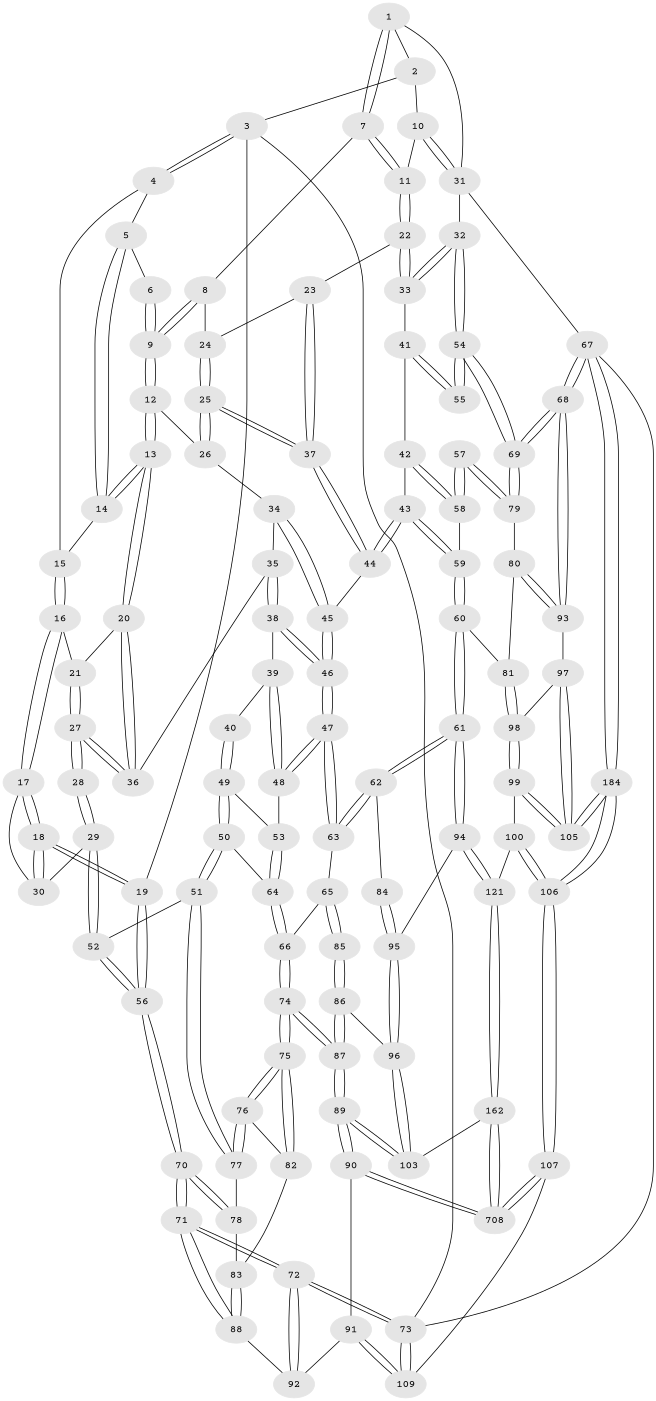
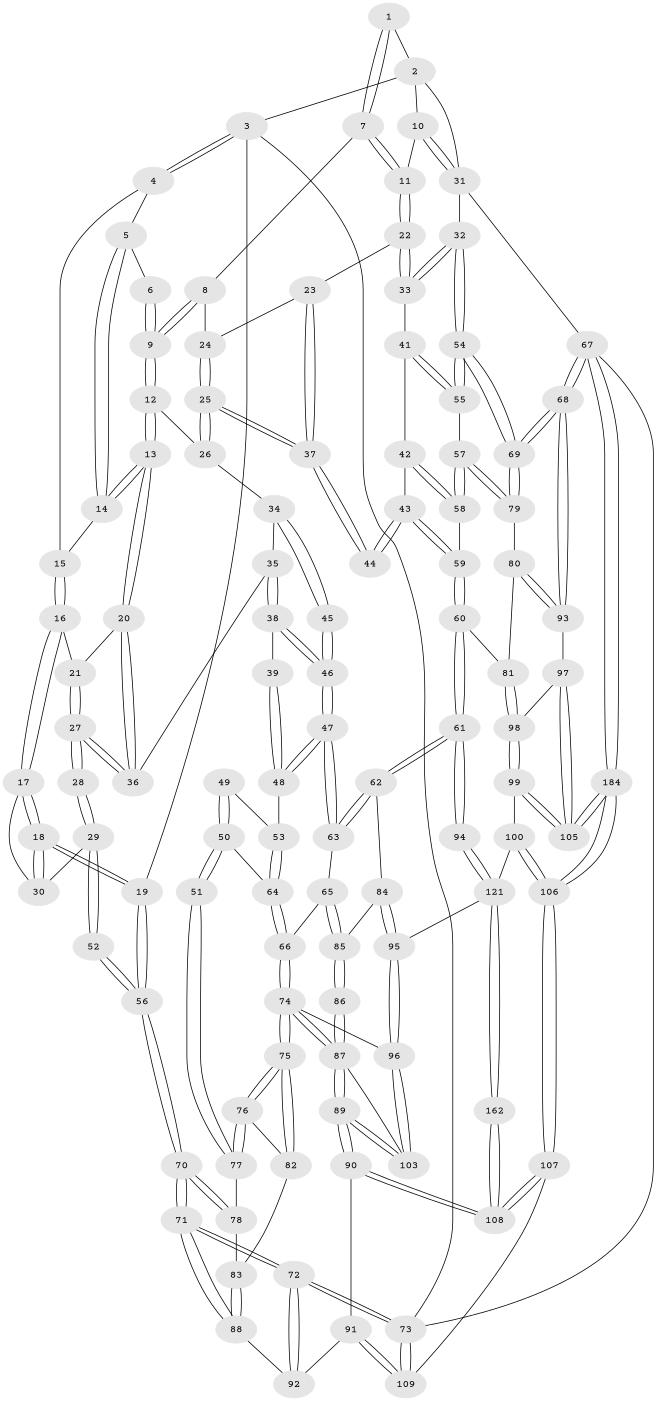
(456, 86) -> (449, 122)
none -> (460, 427)
(349, 591) -> none
(230, 728) -> none
(427, 892) -> (444, 919)
(152, 916) -> none
none -> (361, 919)
(367, 1029) -> (340, 1029)
(447, 1141) -> (375, 1110)
(495, 1220) -> (495, 1220)
